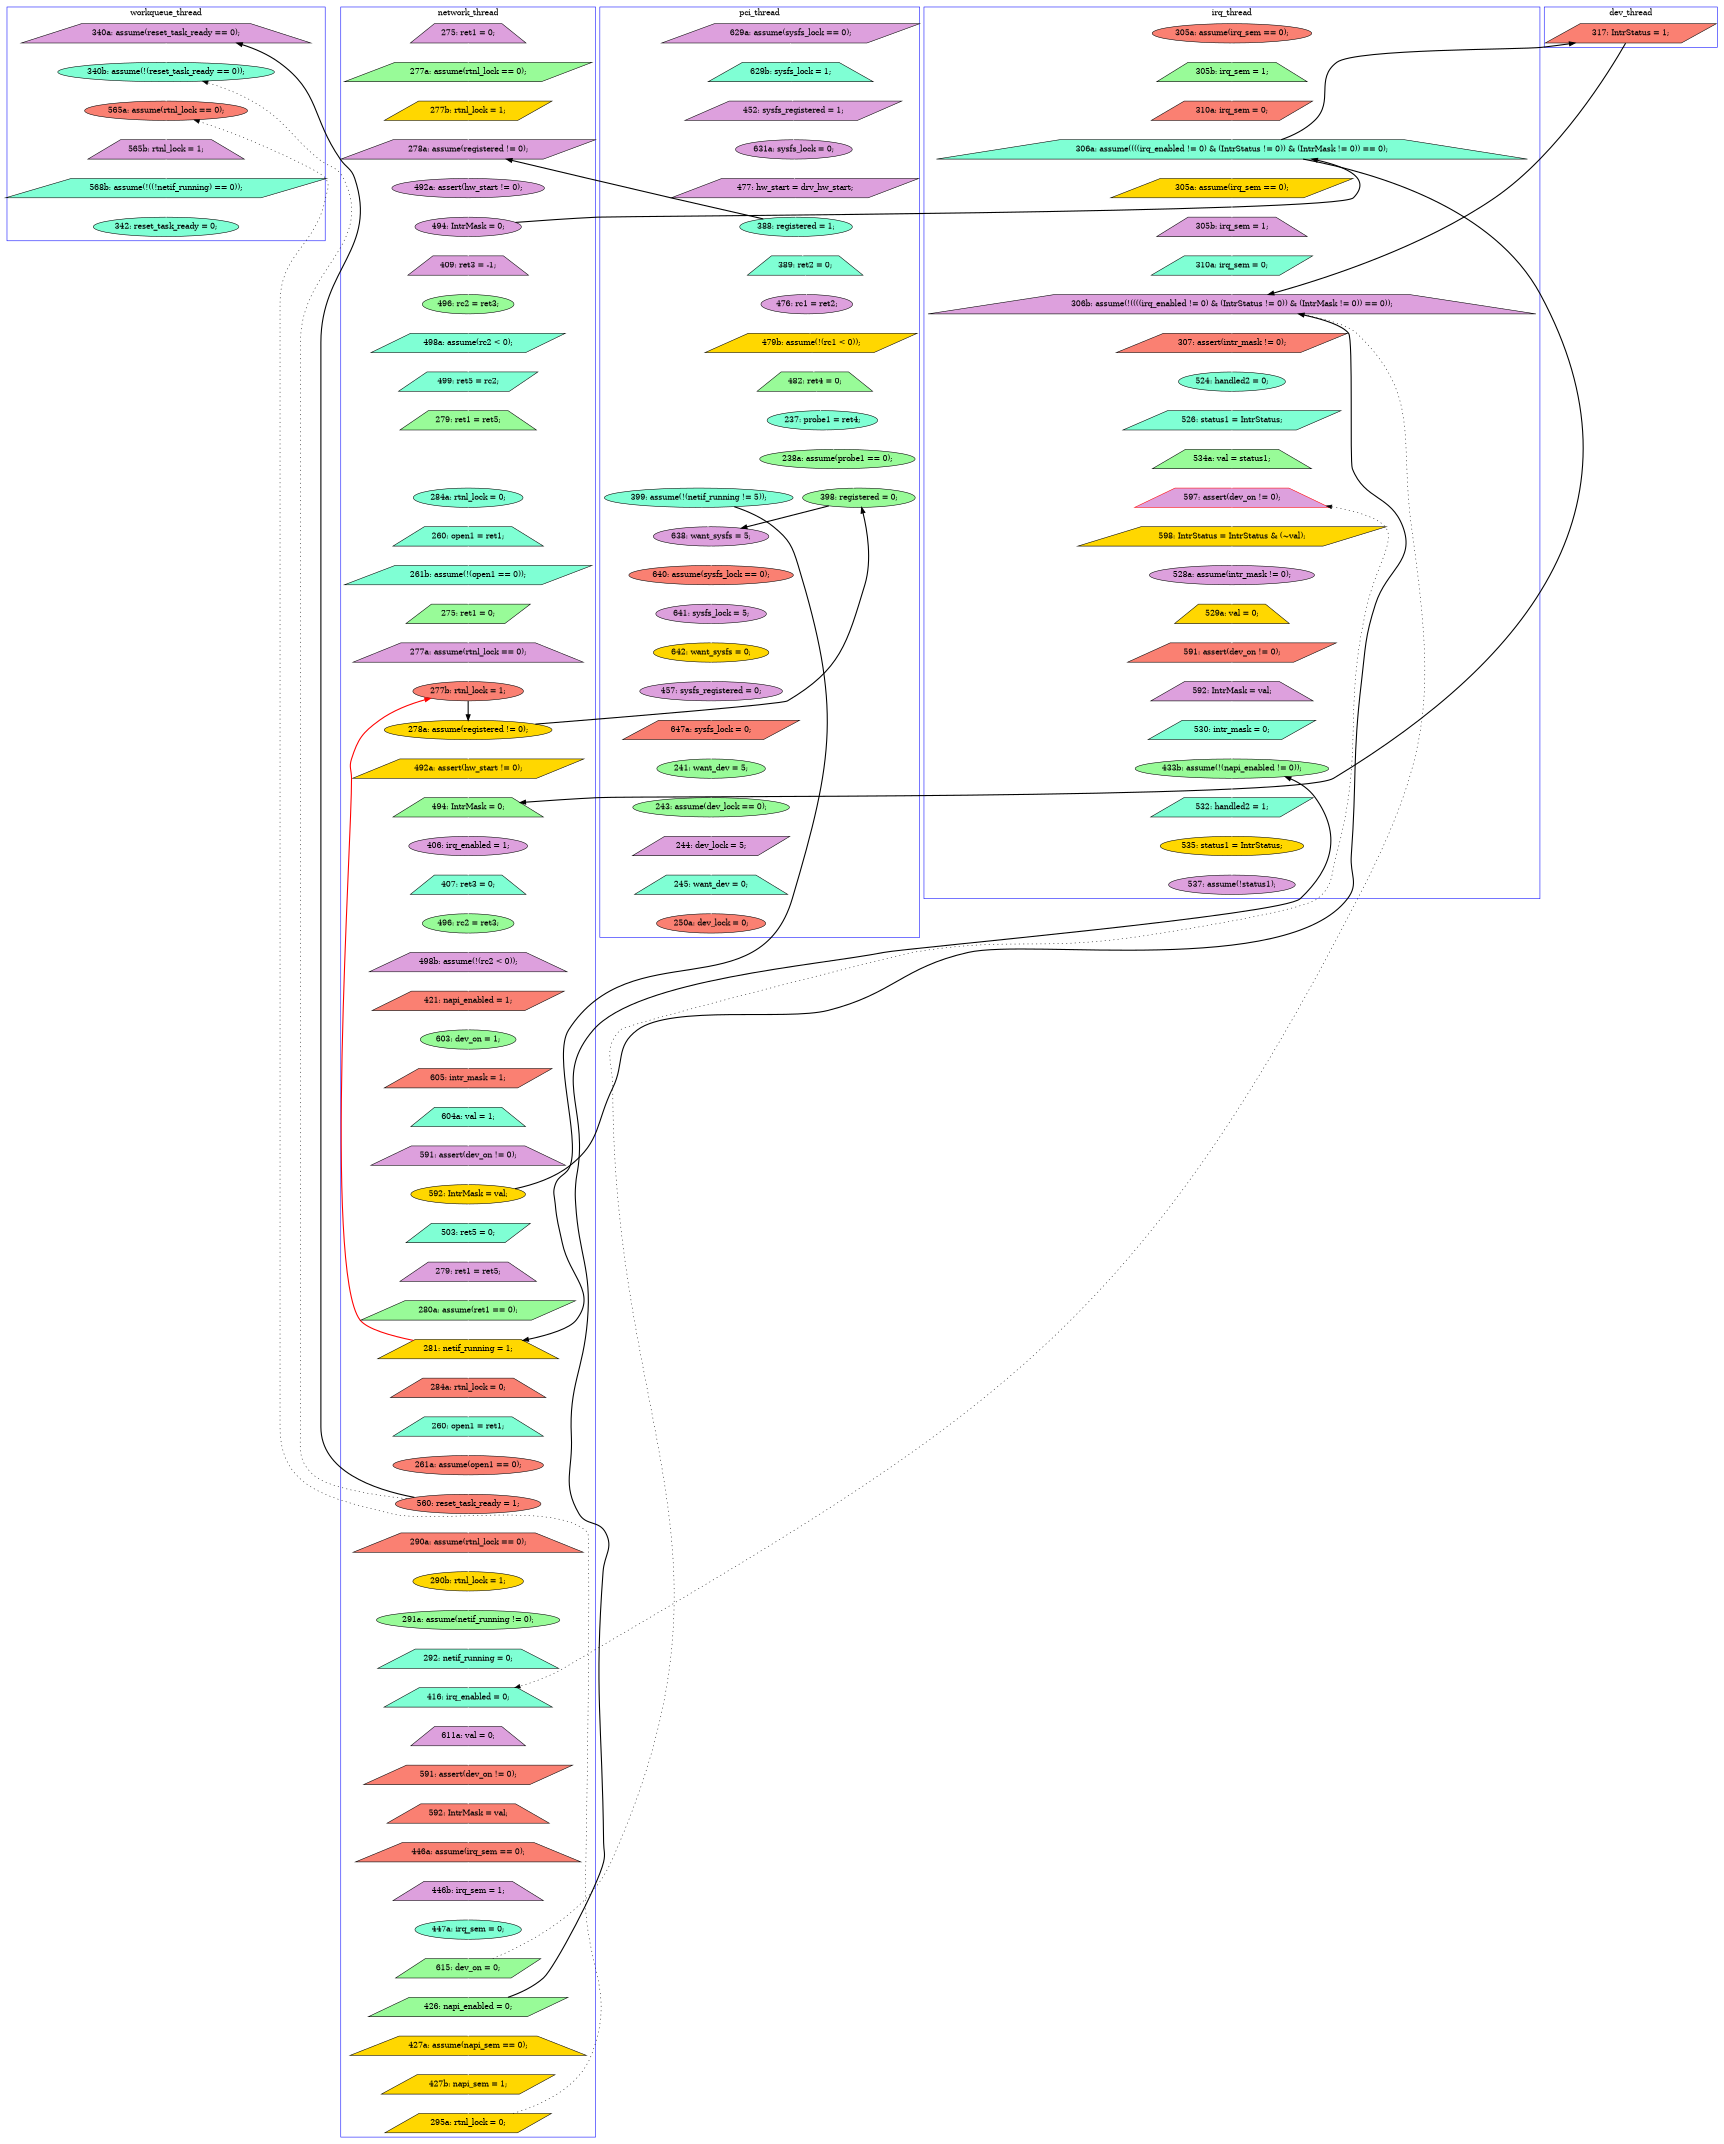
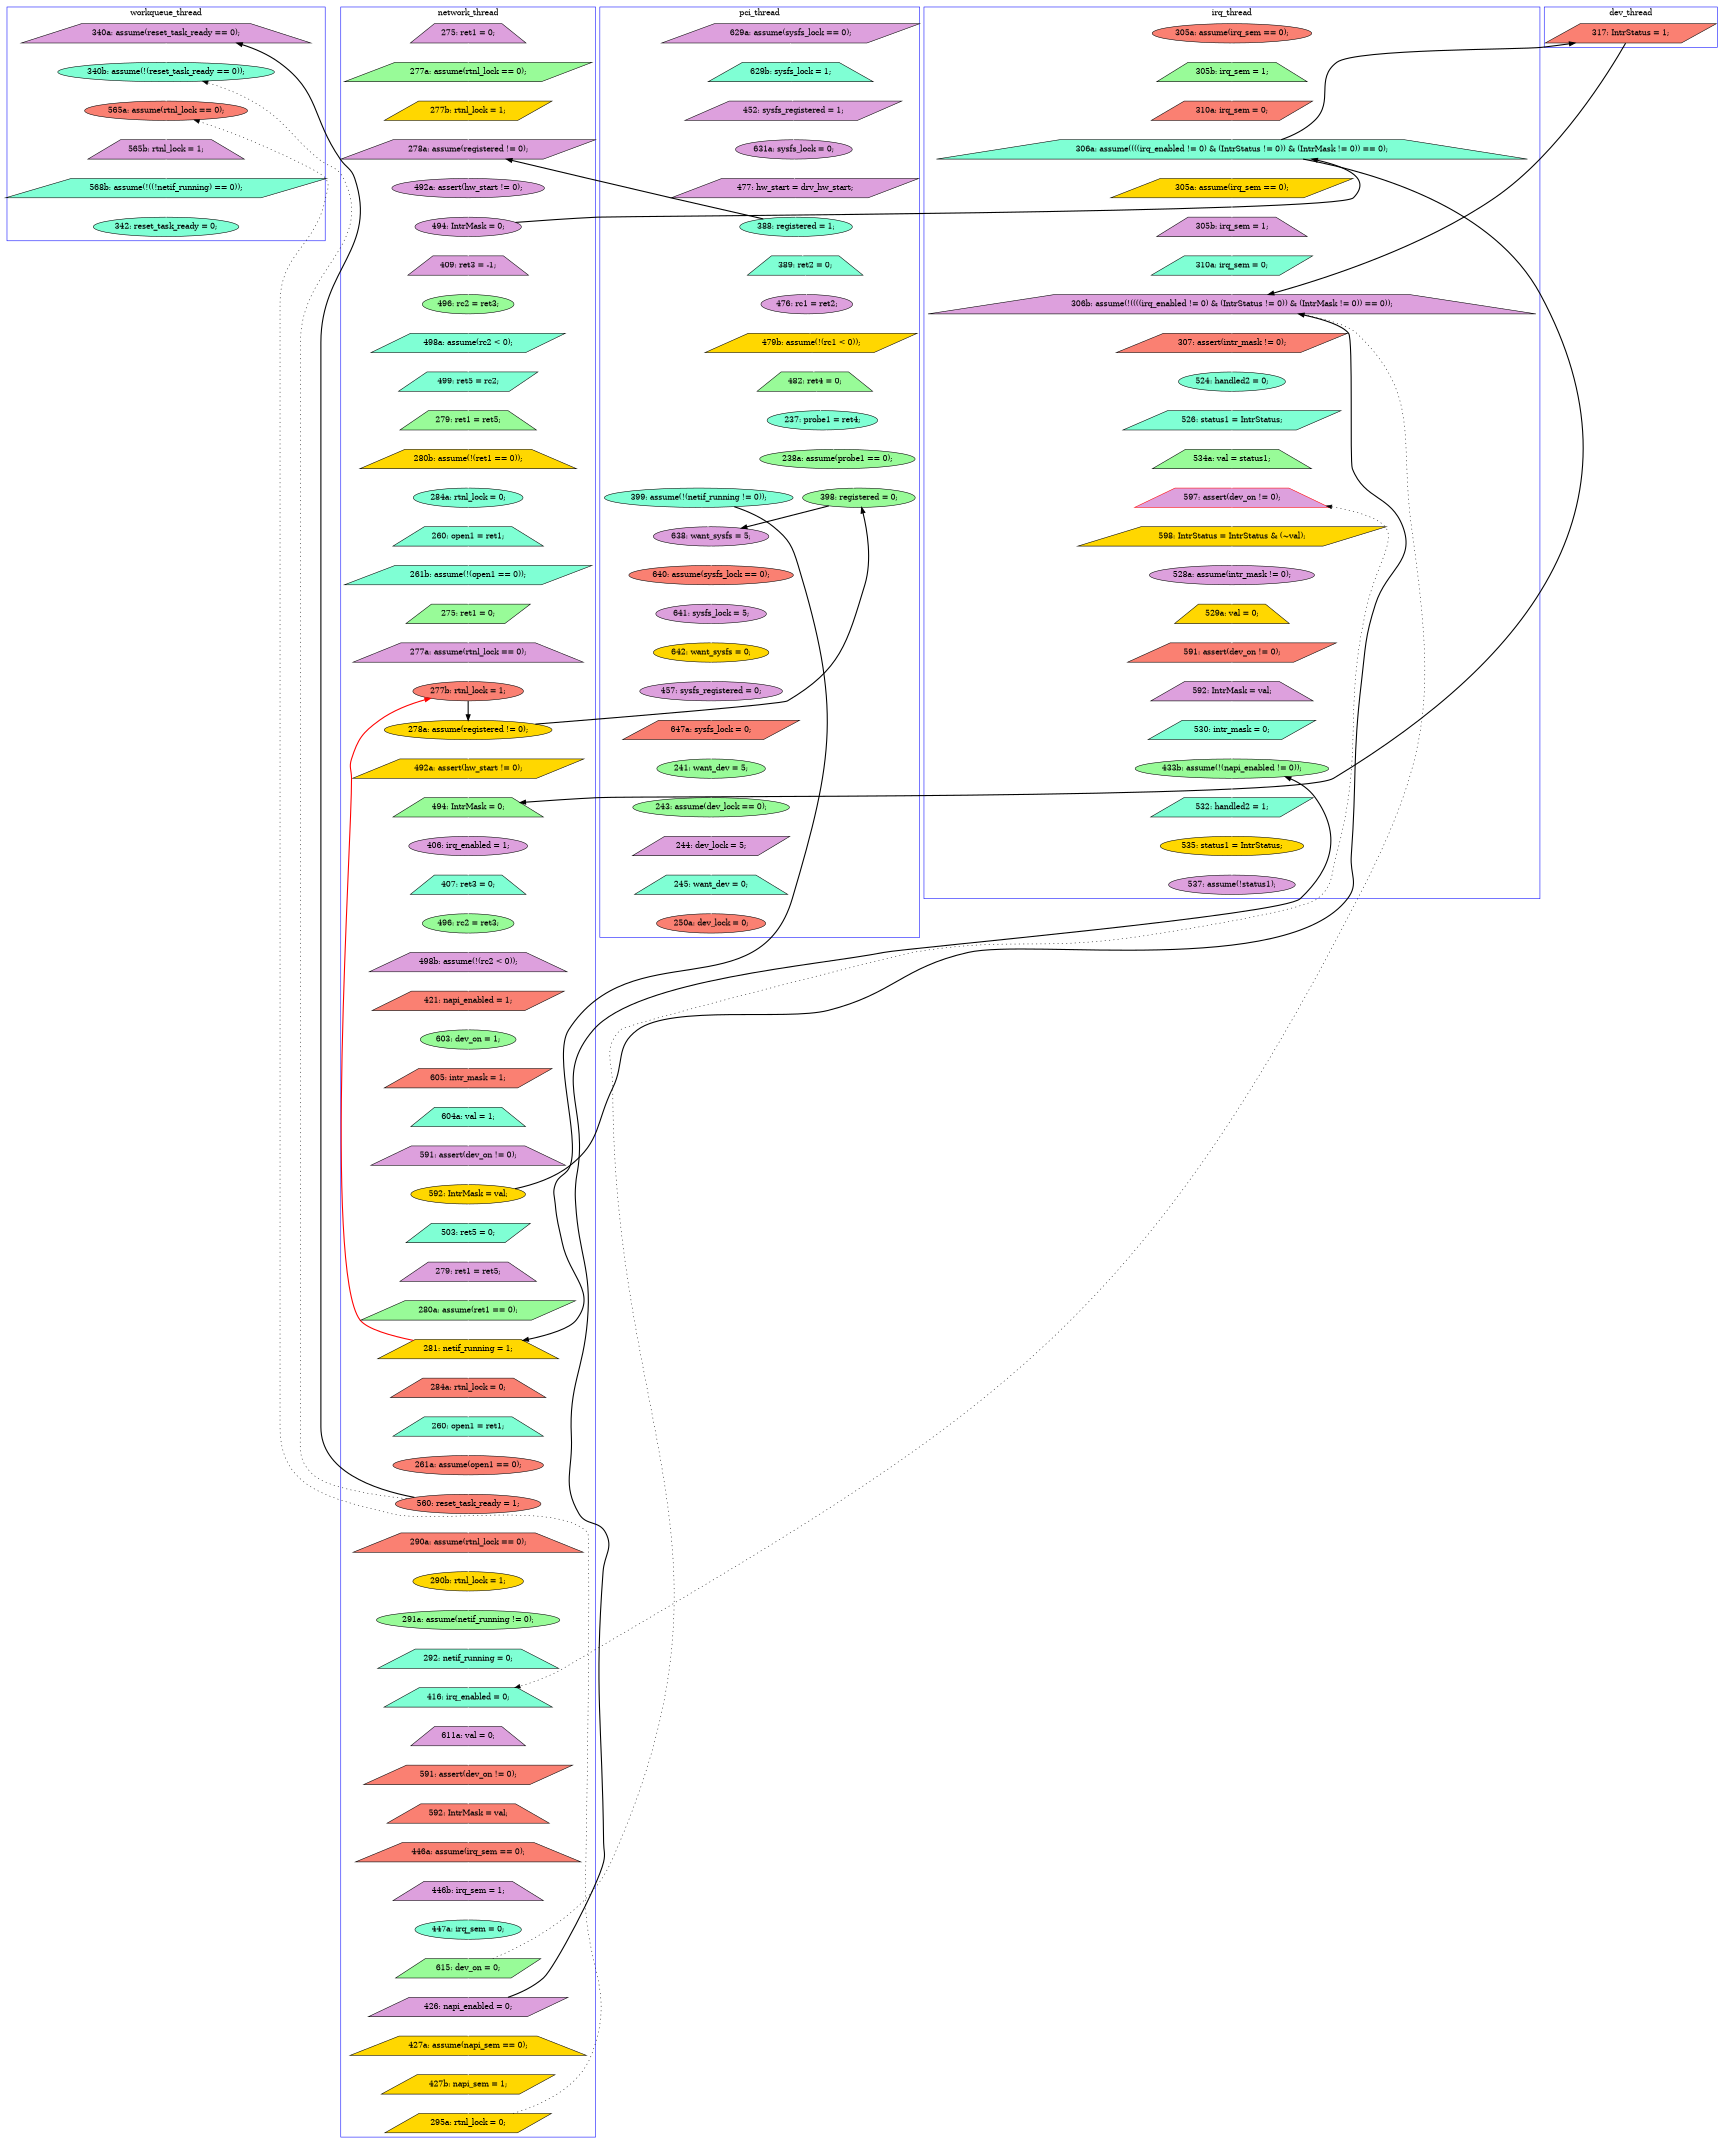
none -> (468, 459)
(699, 498) -> (699, 498)
(468, 2007) -> (468, 2007)
